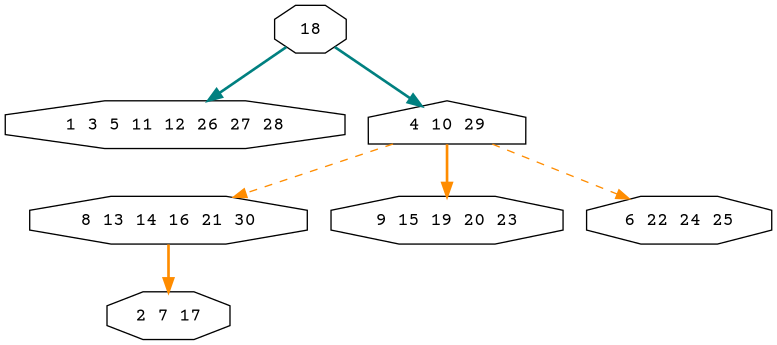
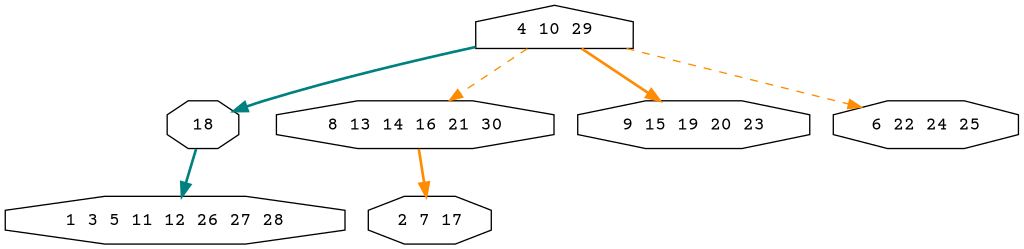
(373, 73) -> (360, 74)
